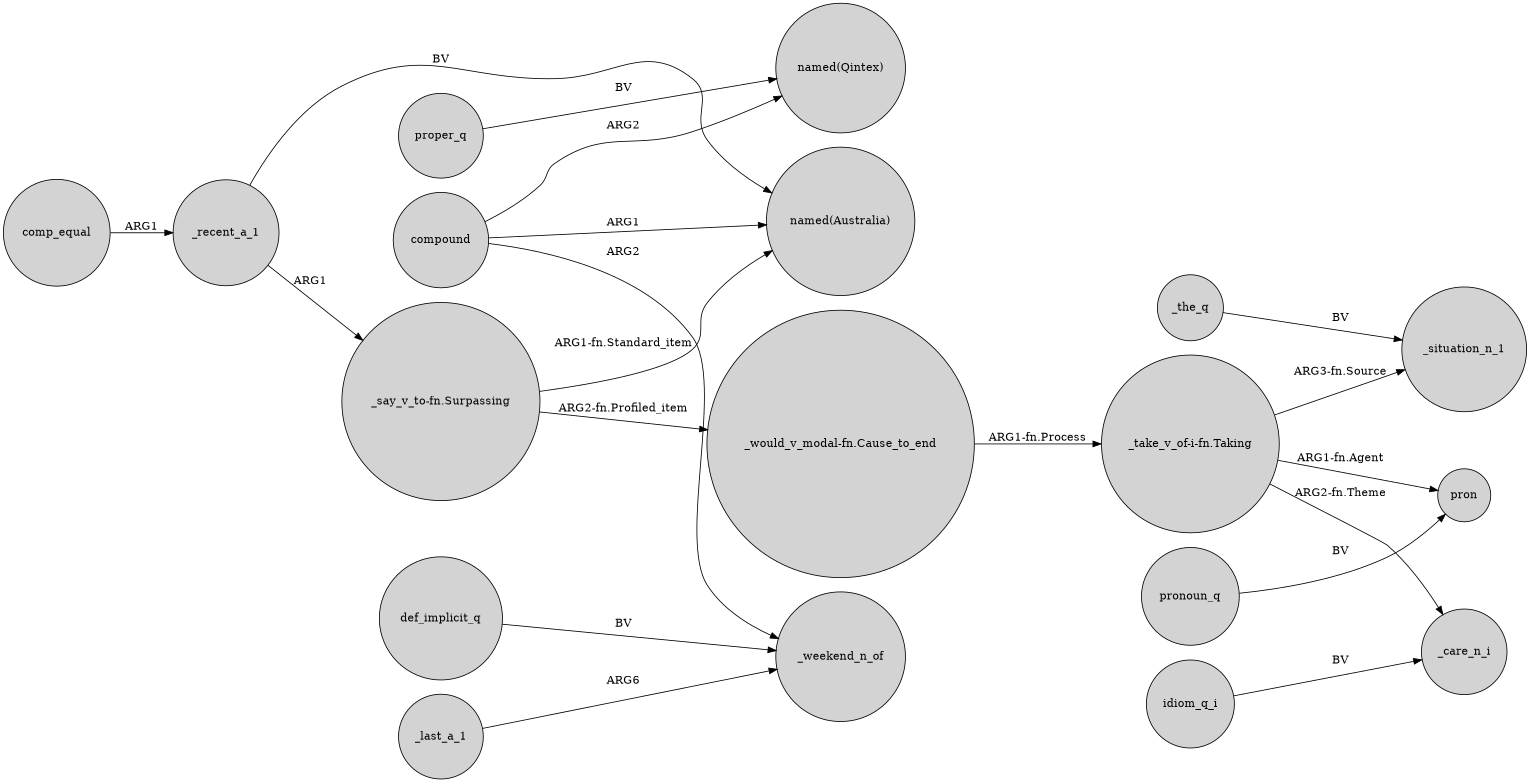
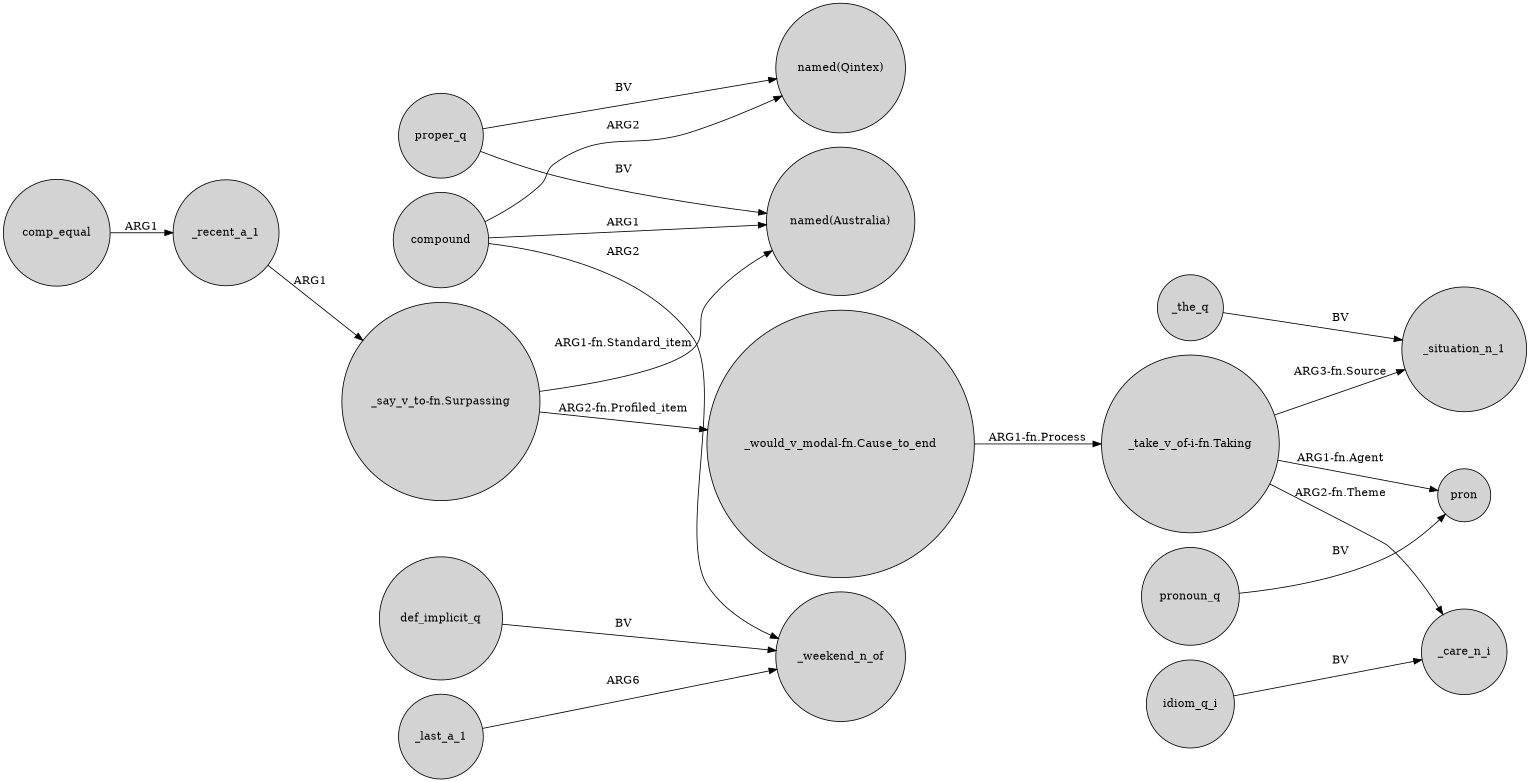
(520, 78) -> (618, 190)
